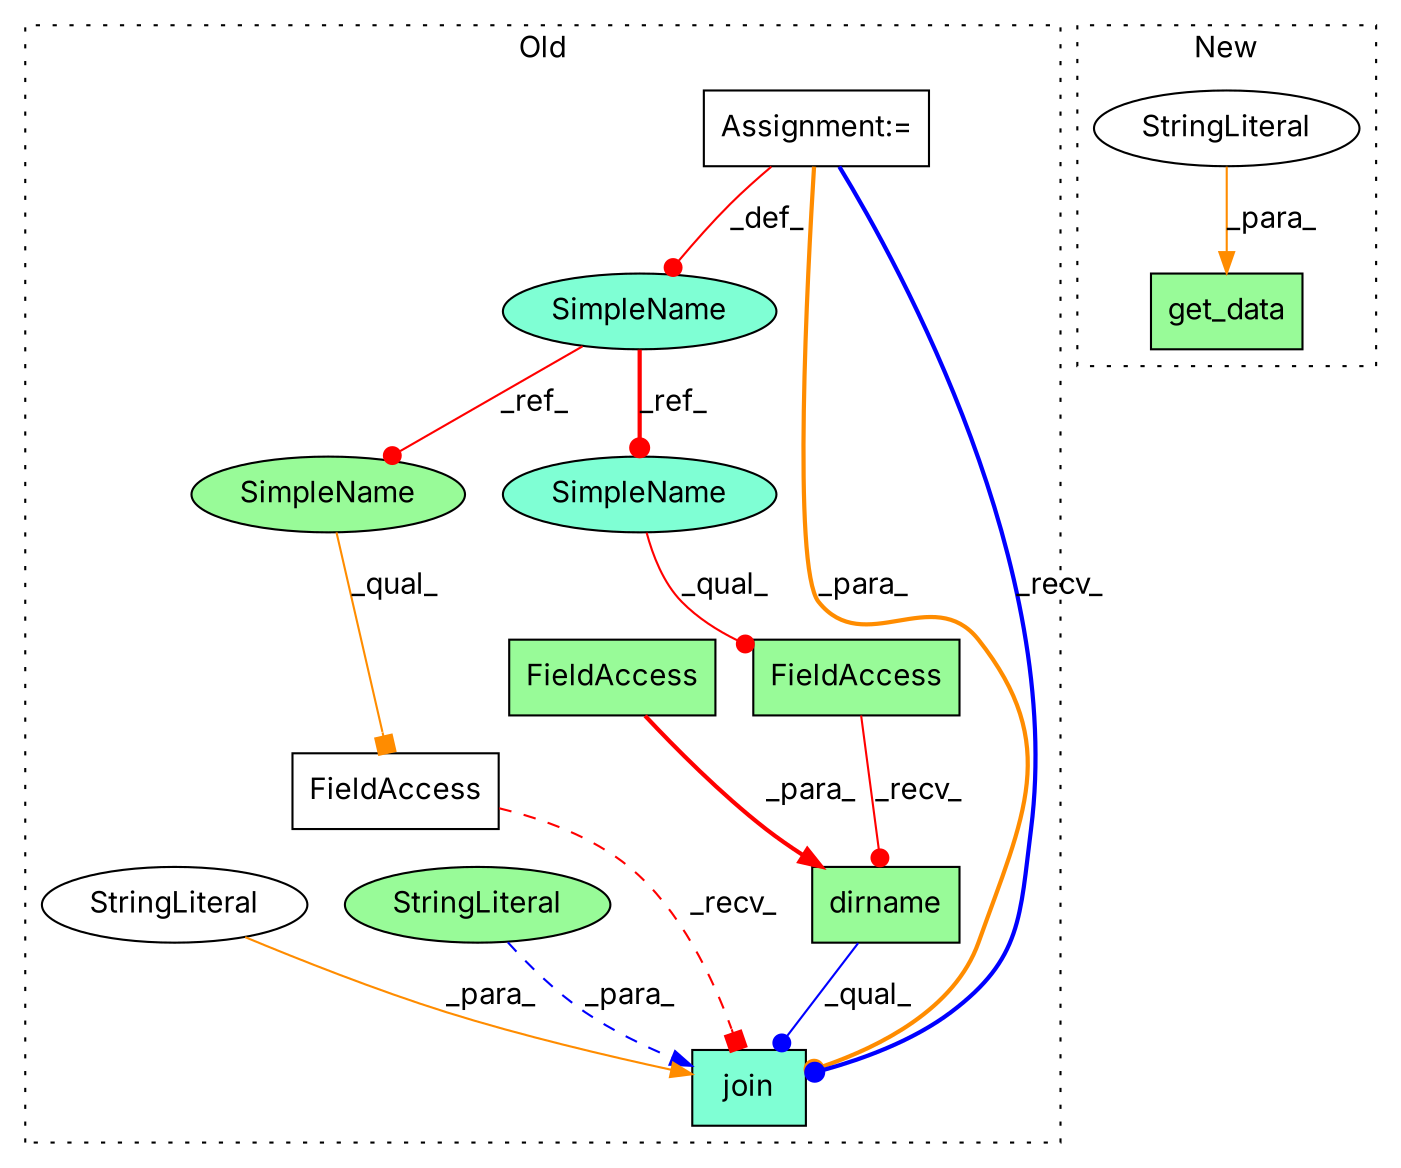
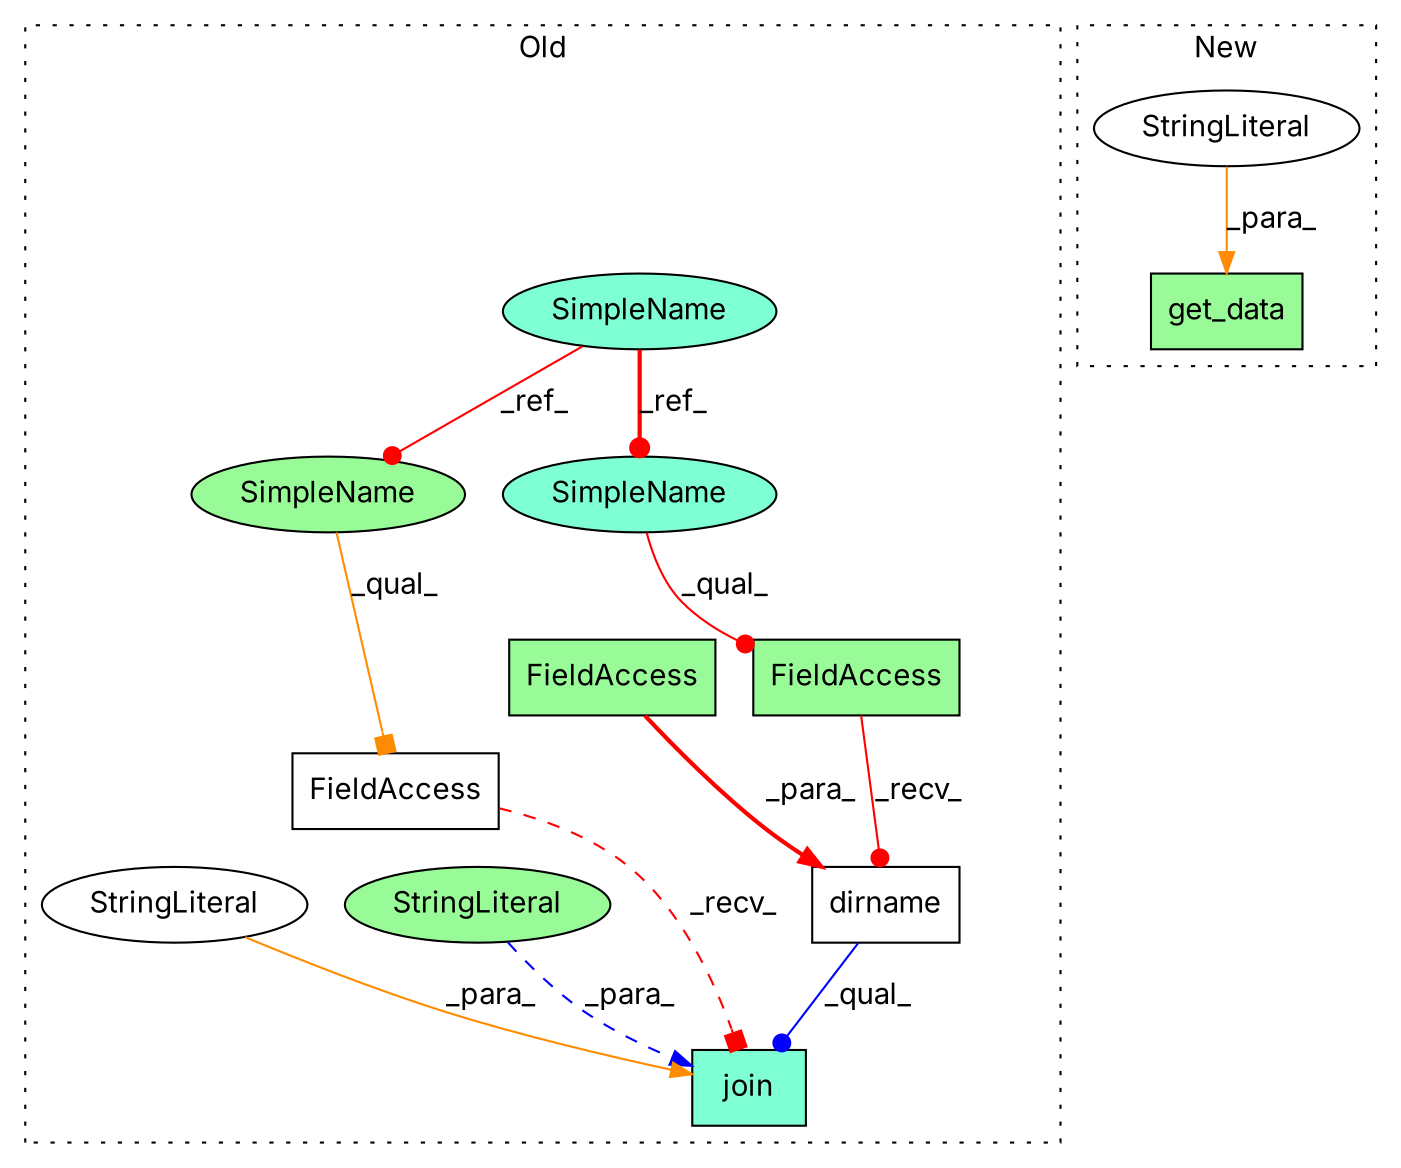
(816, 128) -> none
(886, 905) -> (886, 905)
